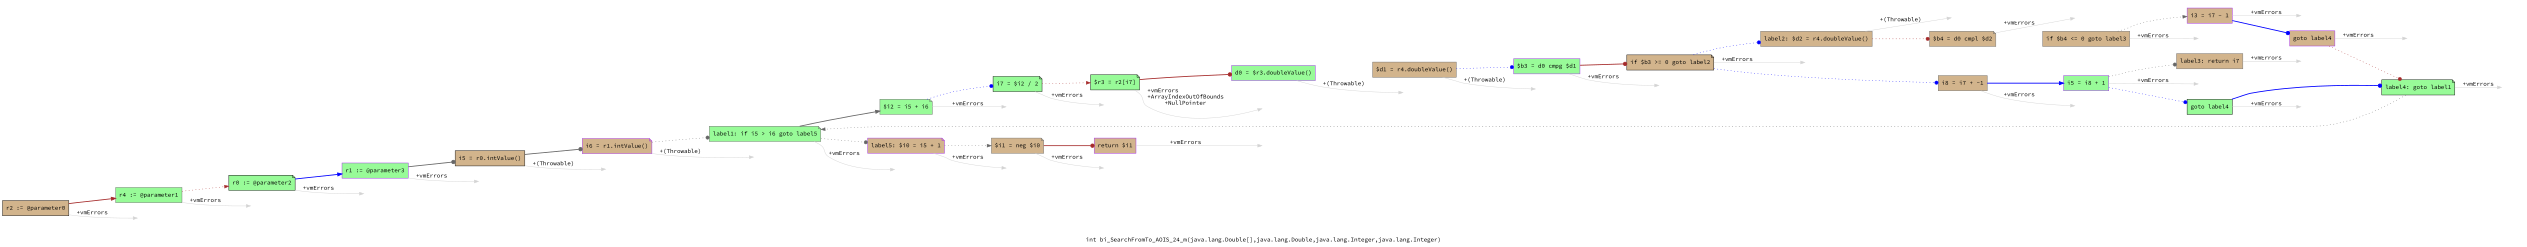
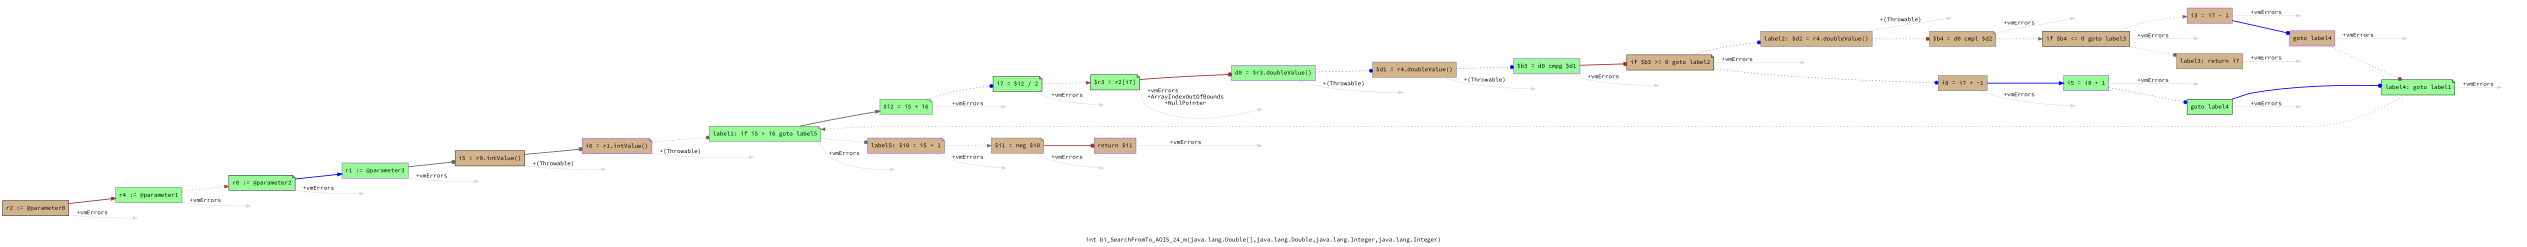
none -> (2017, 39)
(2086, 39) -> (2086, 39)
(2141, 69) -> (2151, 51)
none -> (1342, 71)
